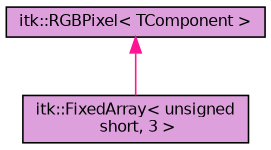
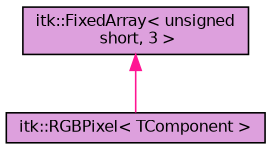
(136, 74) -> (136, 92)
